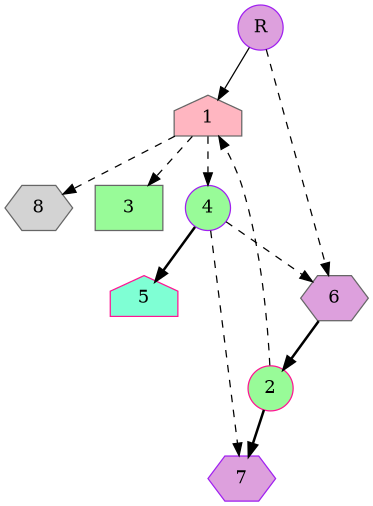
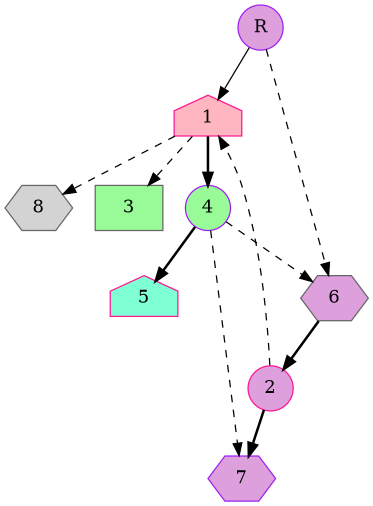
(208, 118) -> (208, 118)
(208, 154) -> (208, 154)
(271, 388) -> (271, 388)
